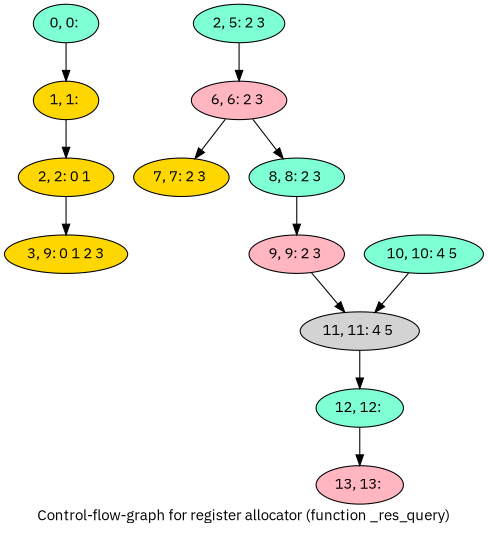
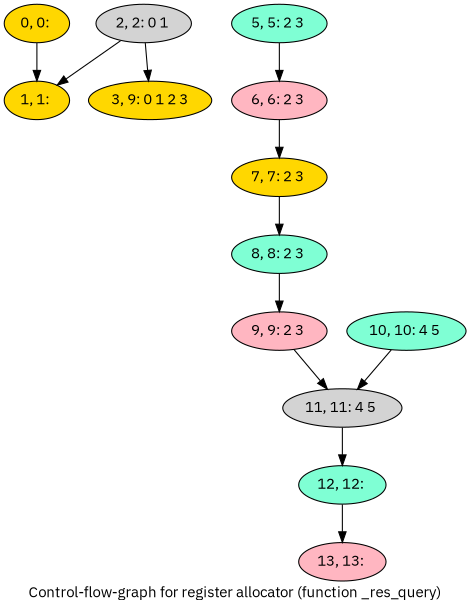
(66, 23) -> (37, 23)
(239, 23) -> (279, 23)
(66, 134) -> (93, 60)
(265, 135) -> (279, 211)
(66, 177) -> (144, 23)
